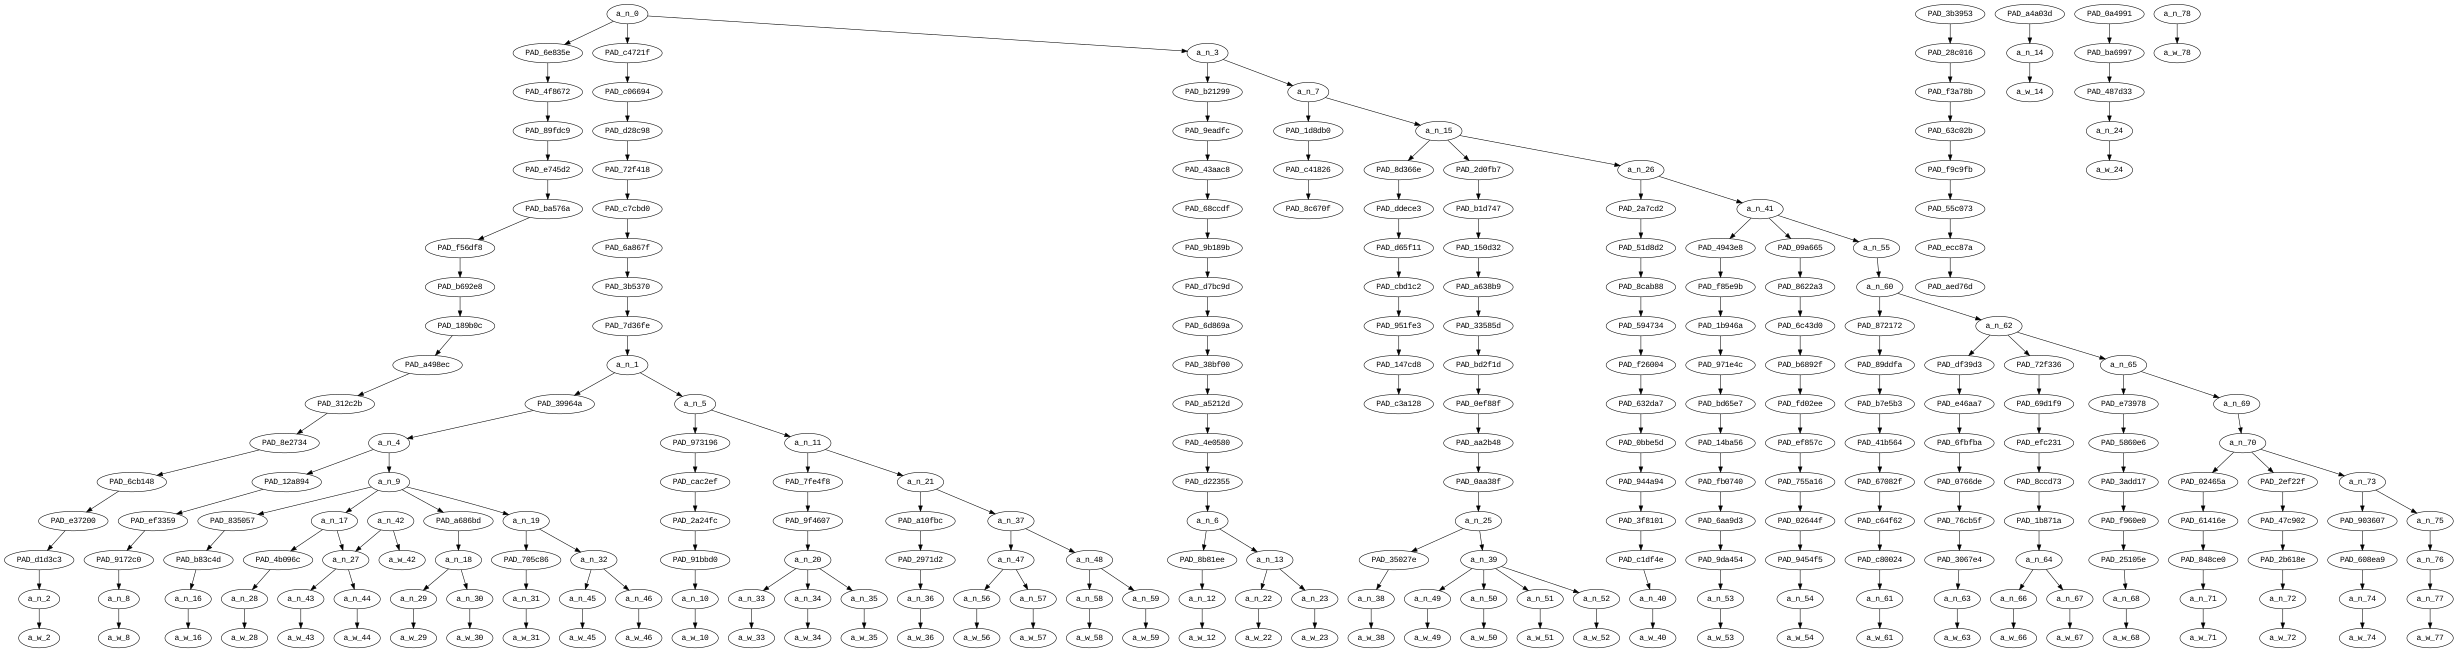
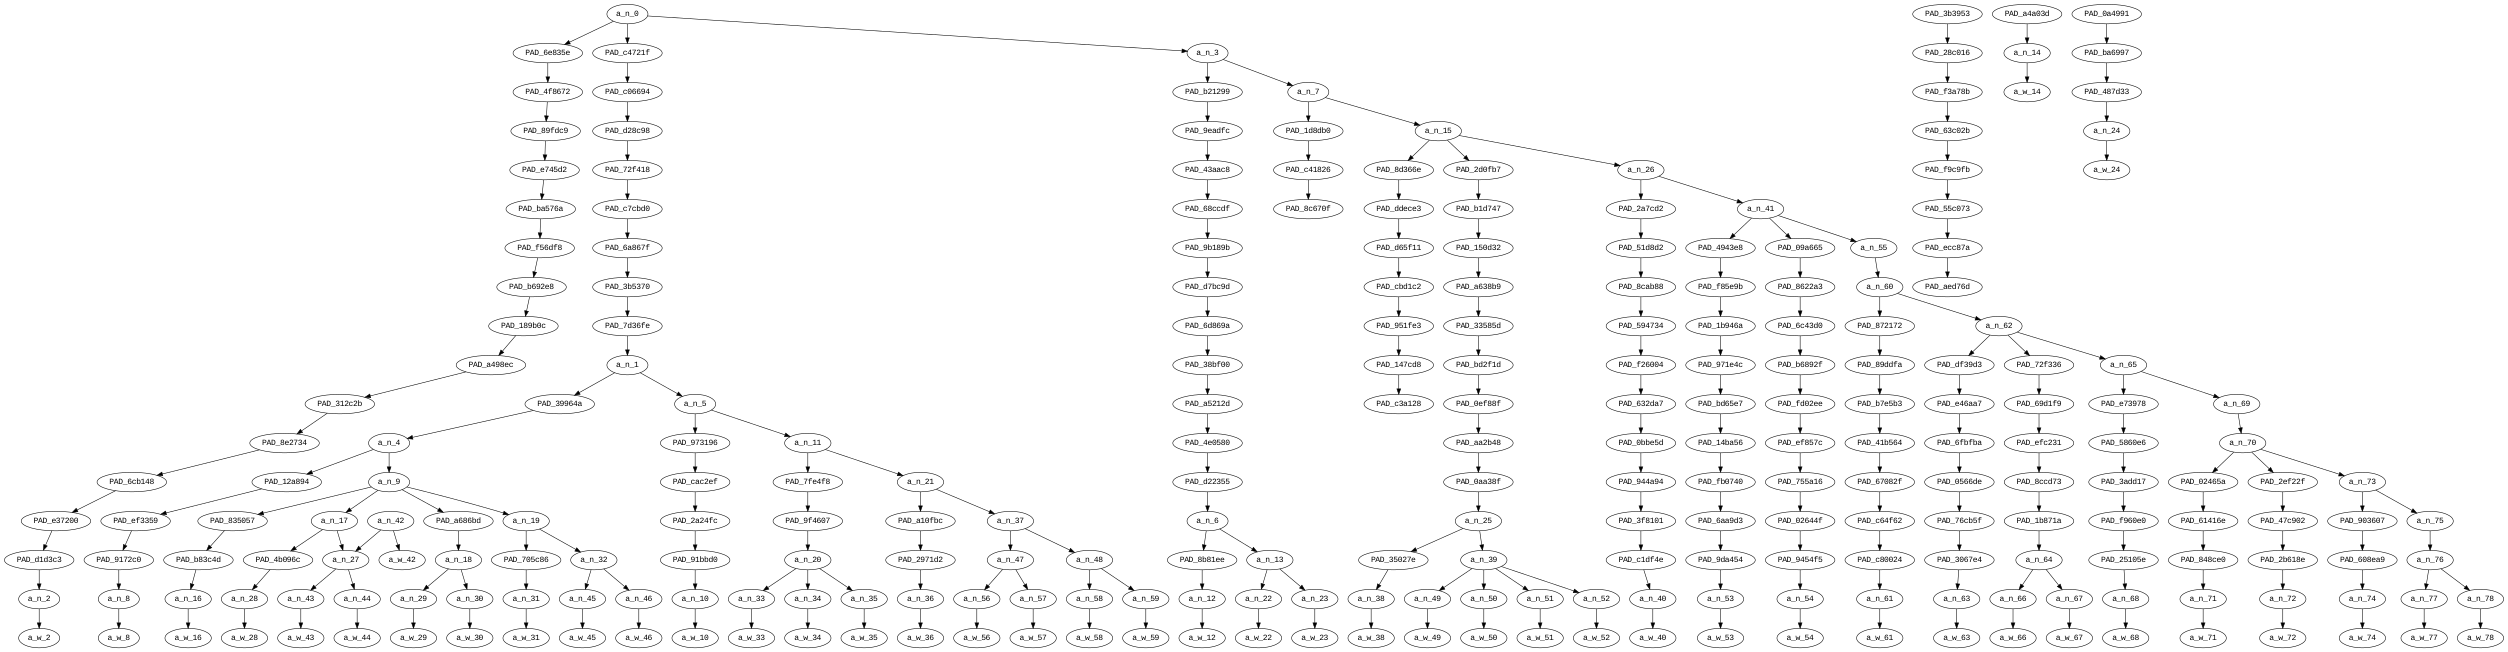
(1959, 482) -> (1959, 482)
none -> (2453, 578)
